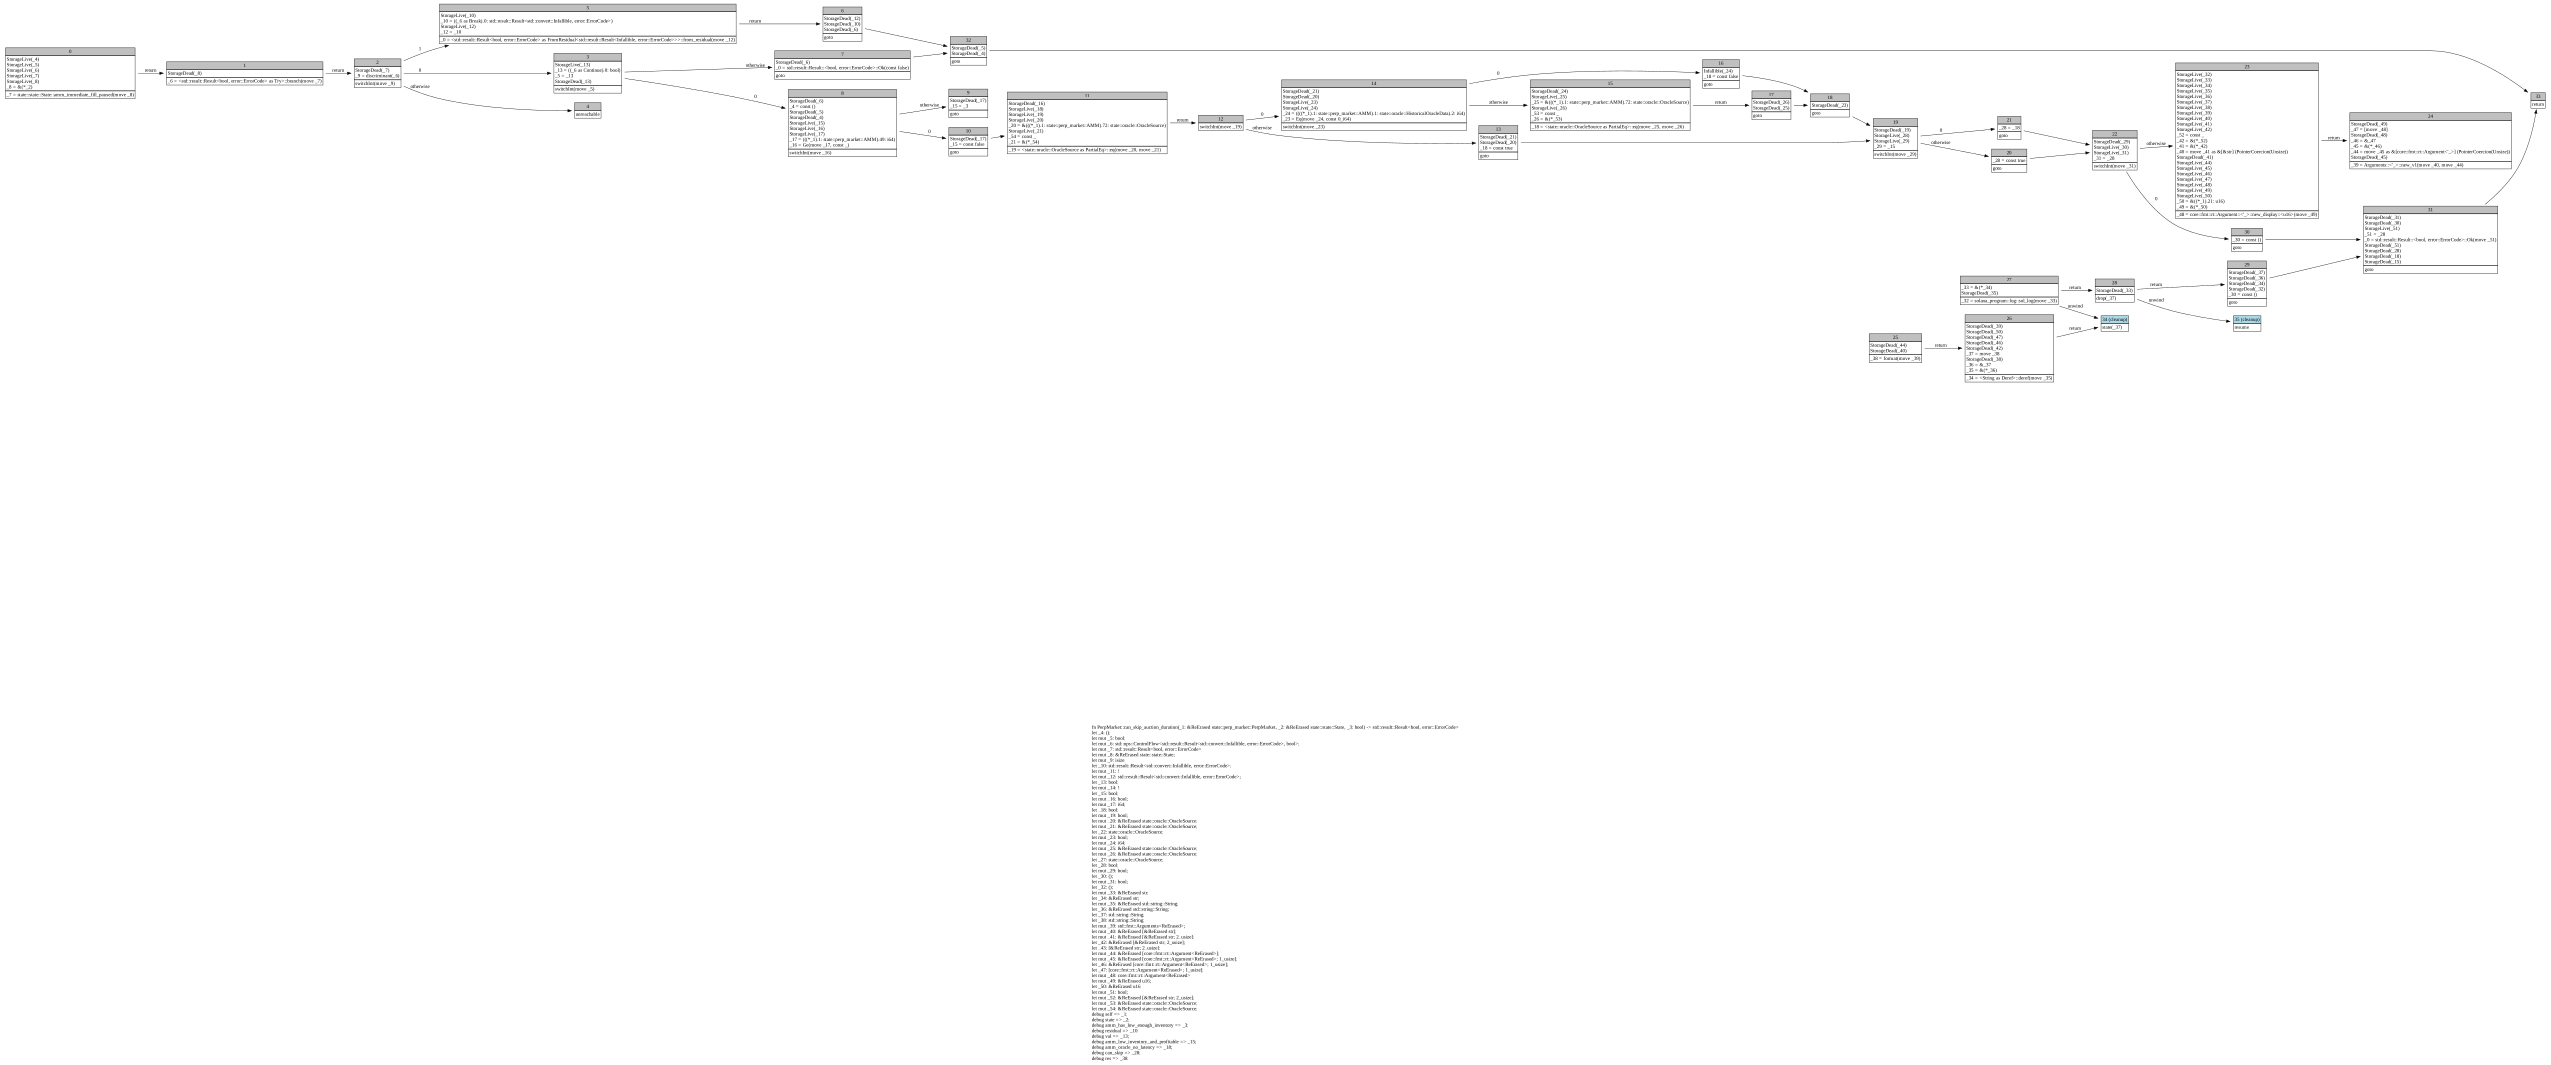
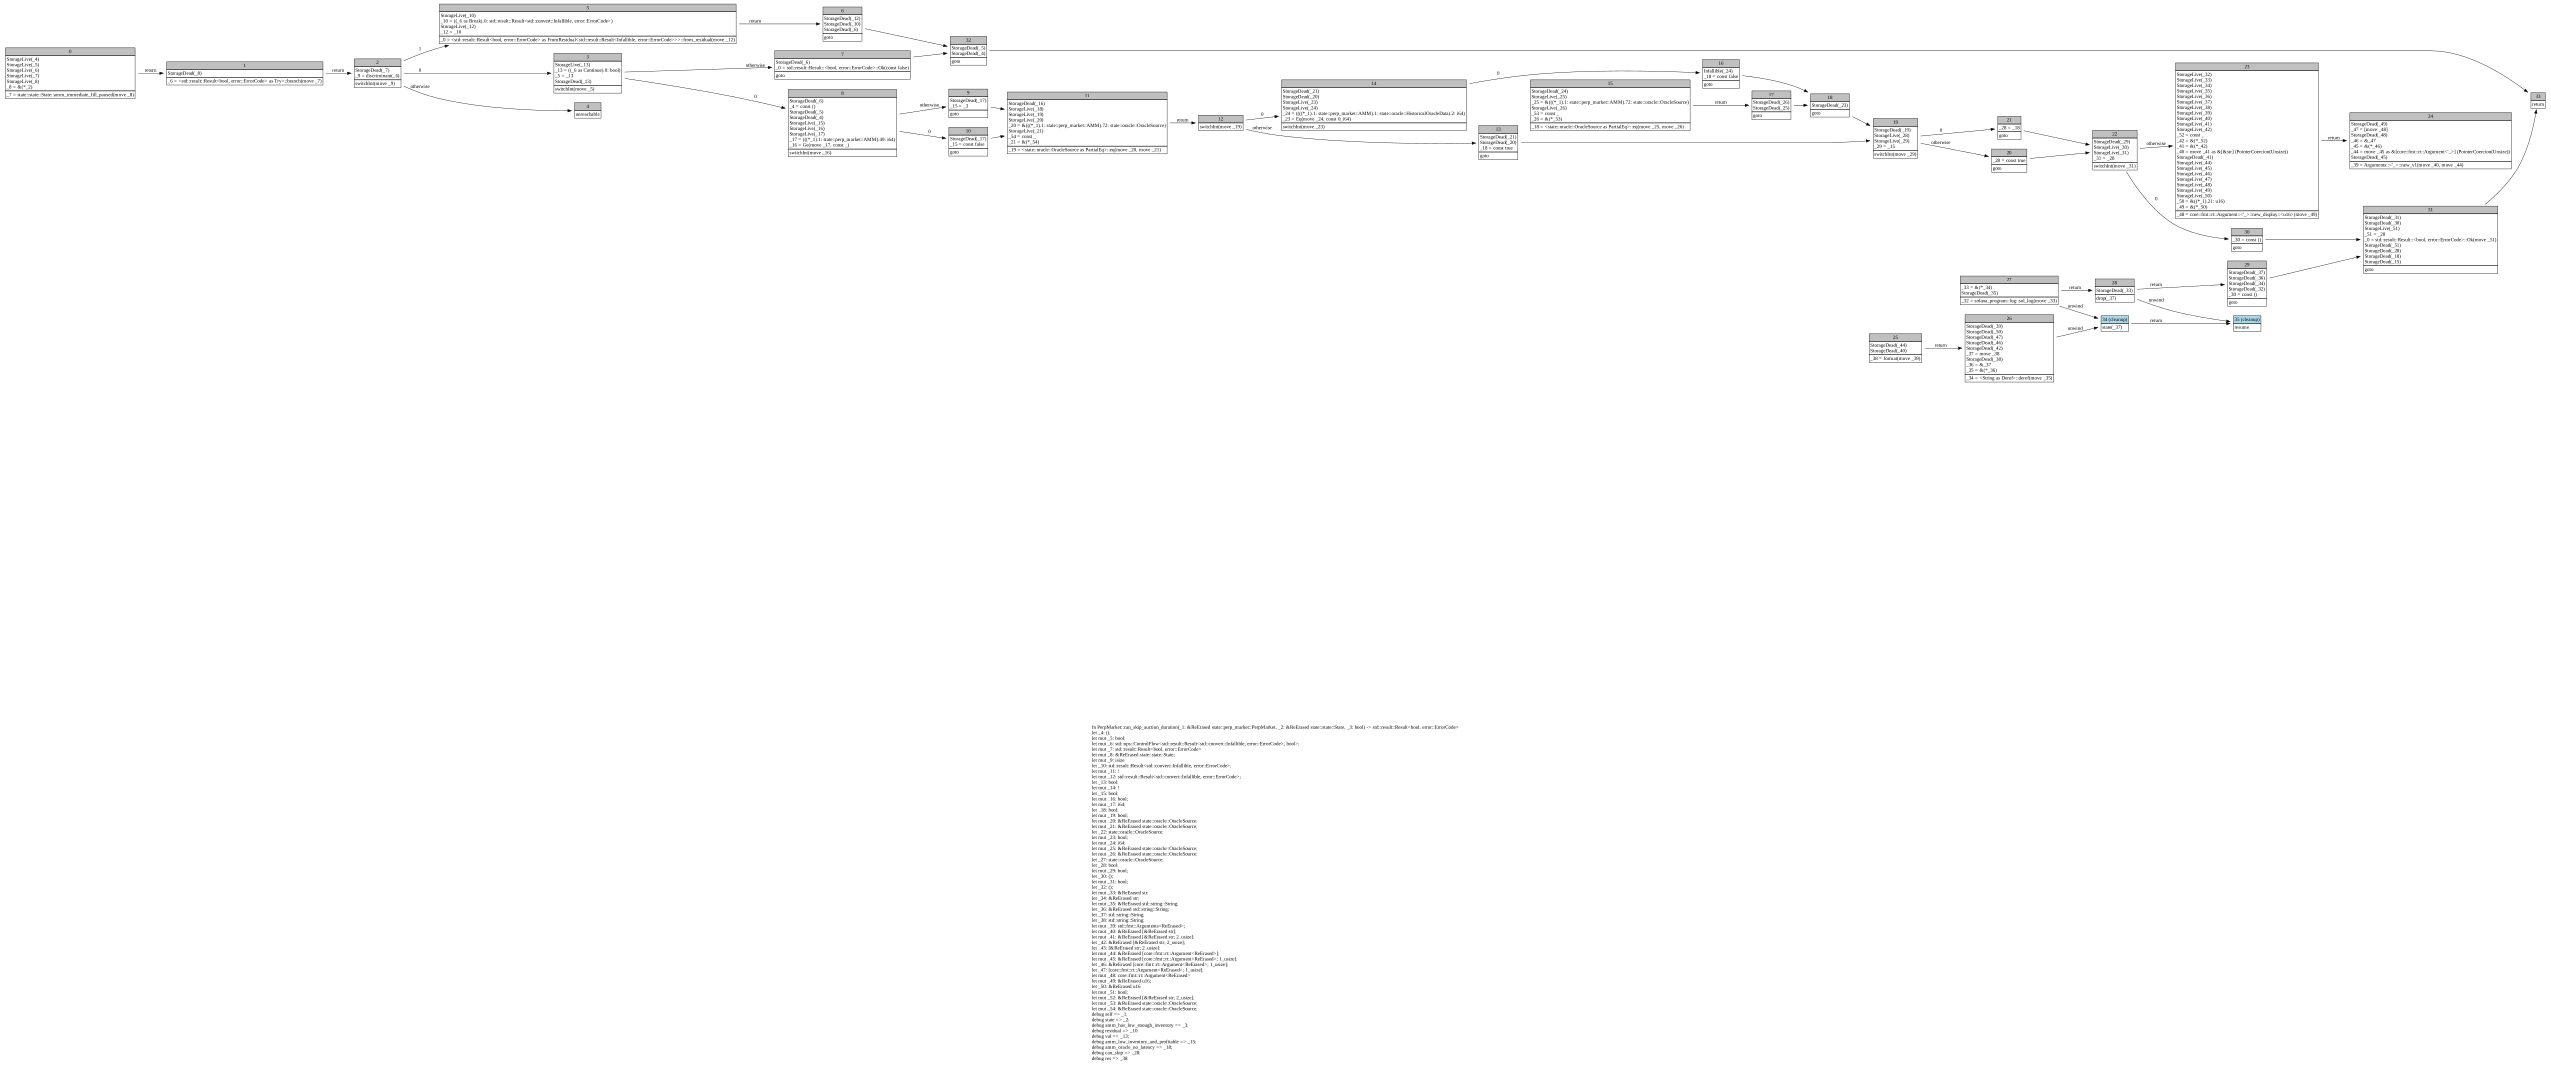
(1496, 105) -> none
none -> (996, 108)
none -> (2179, 324)
(2075, 328) -> (2075, 328)
